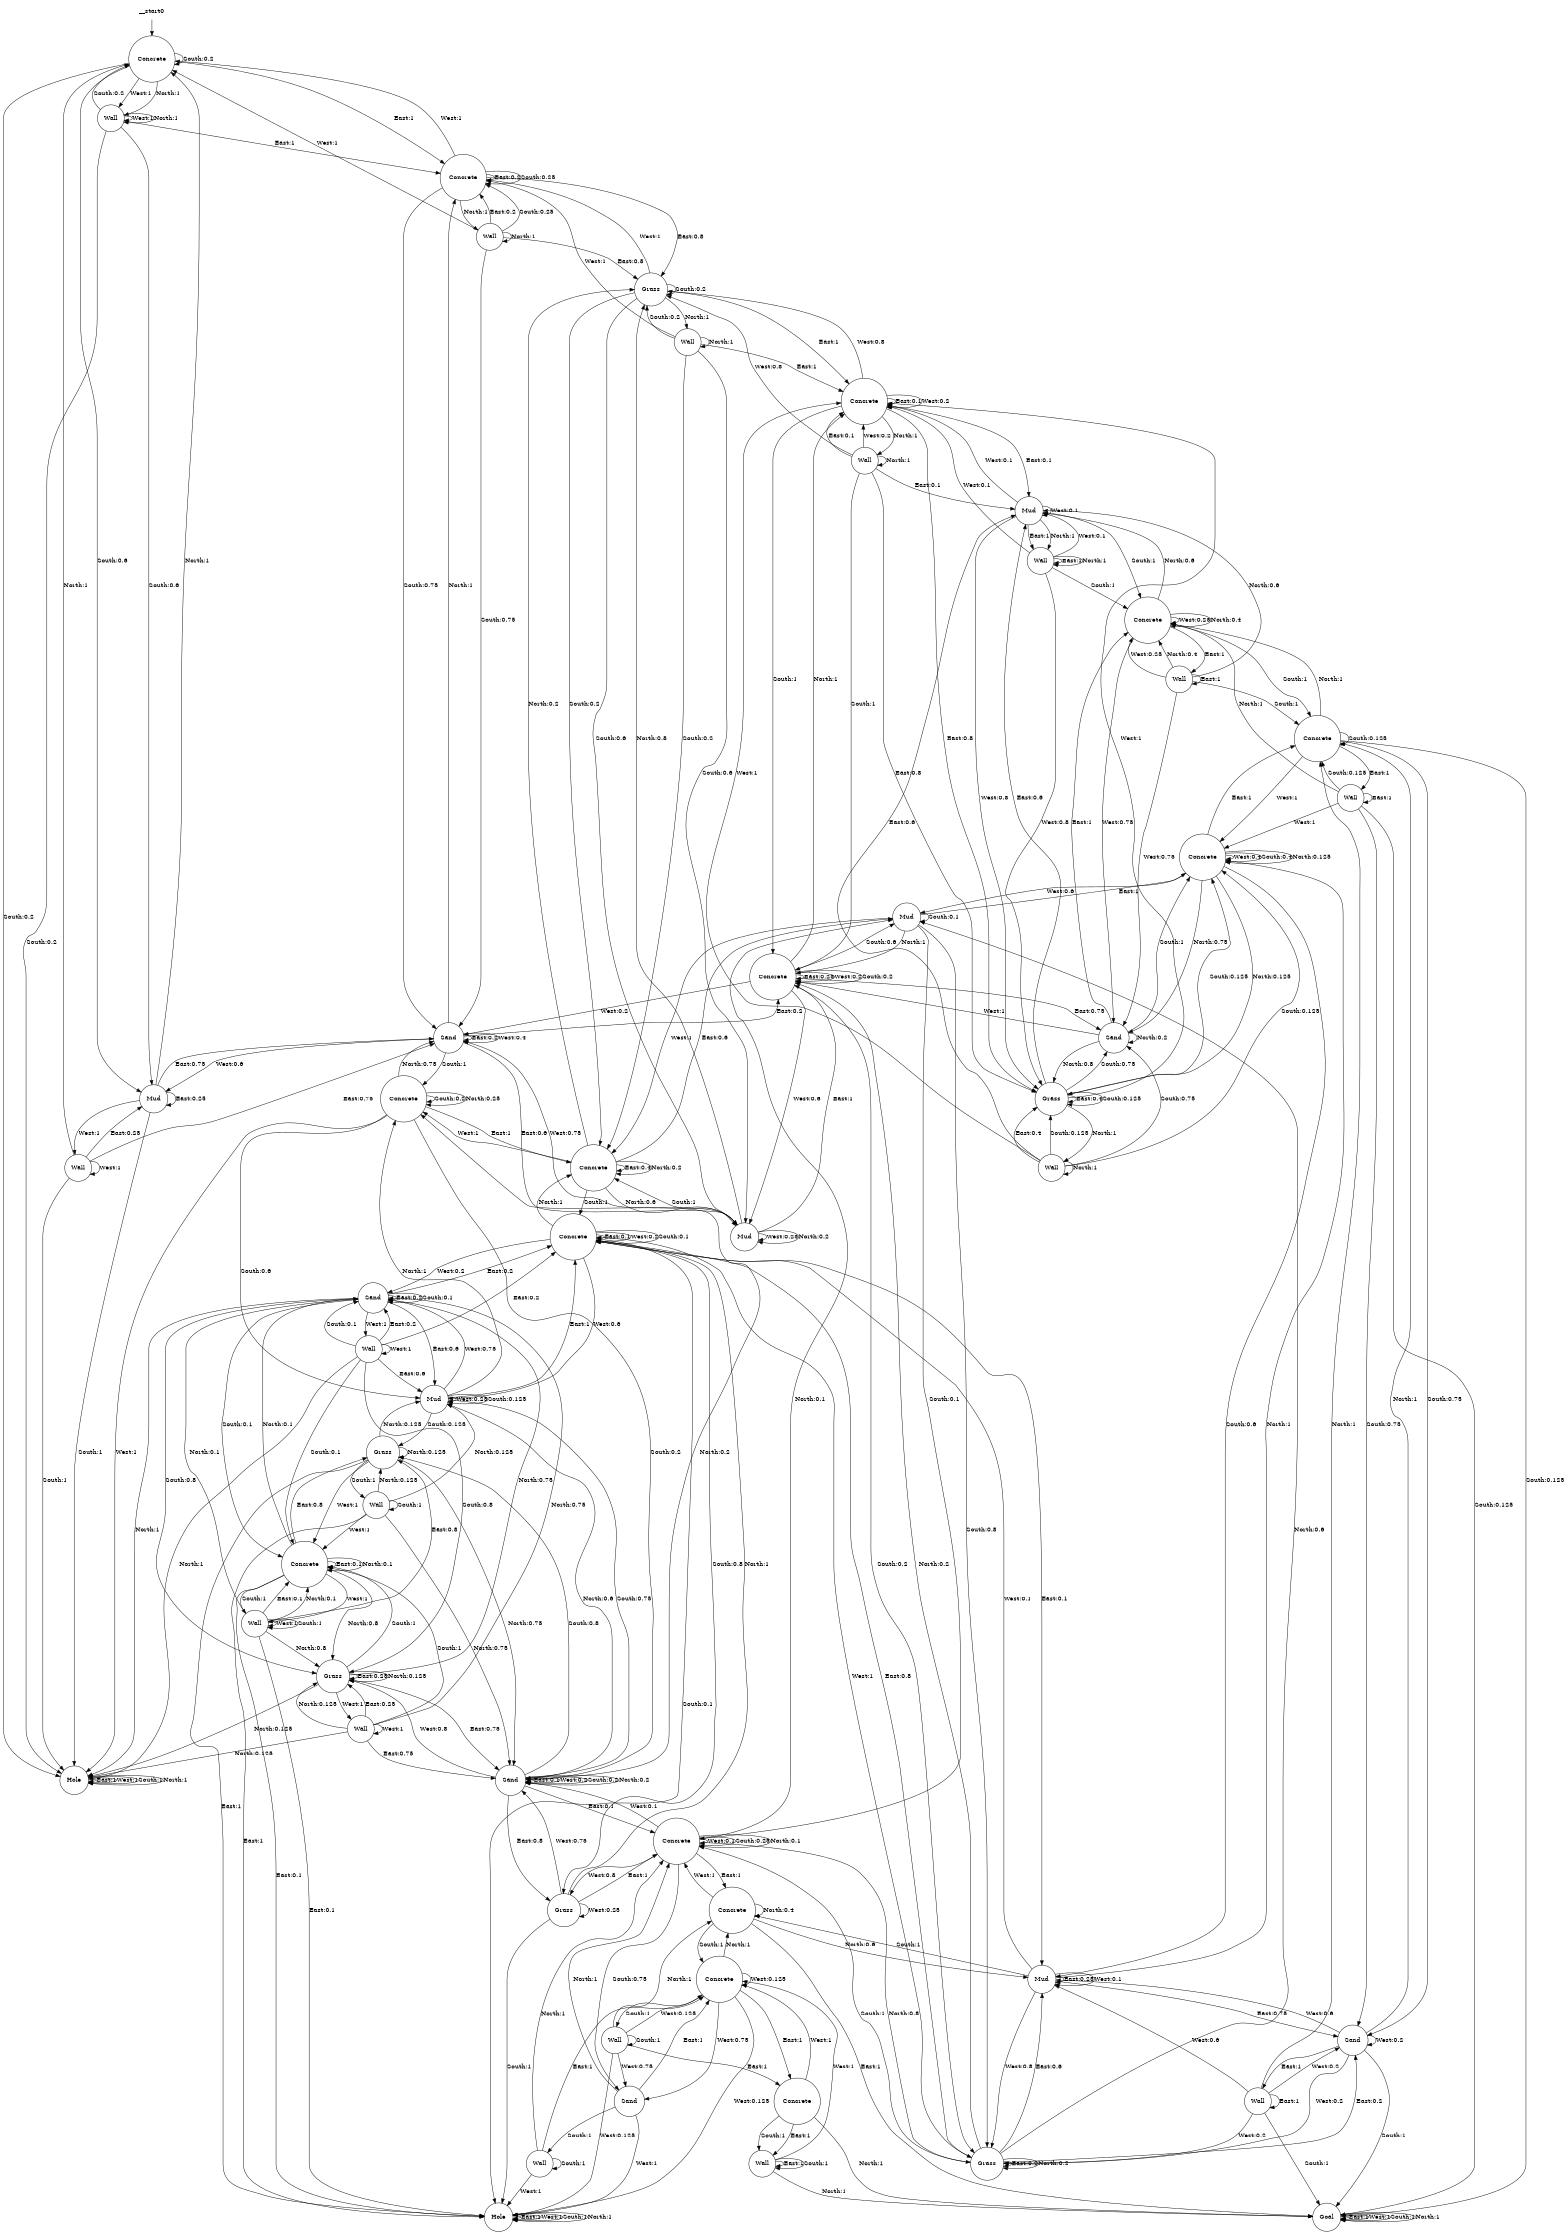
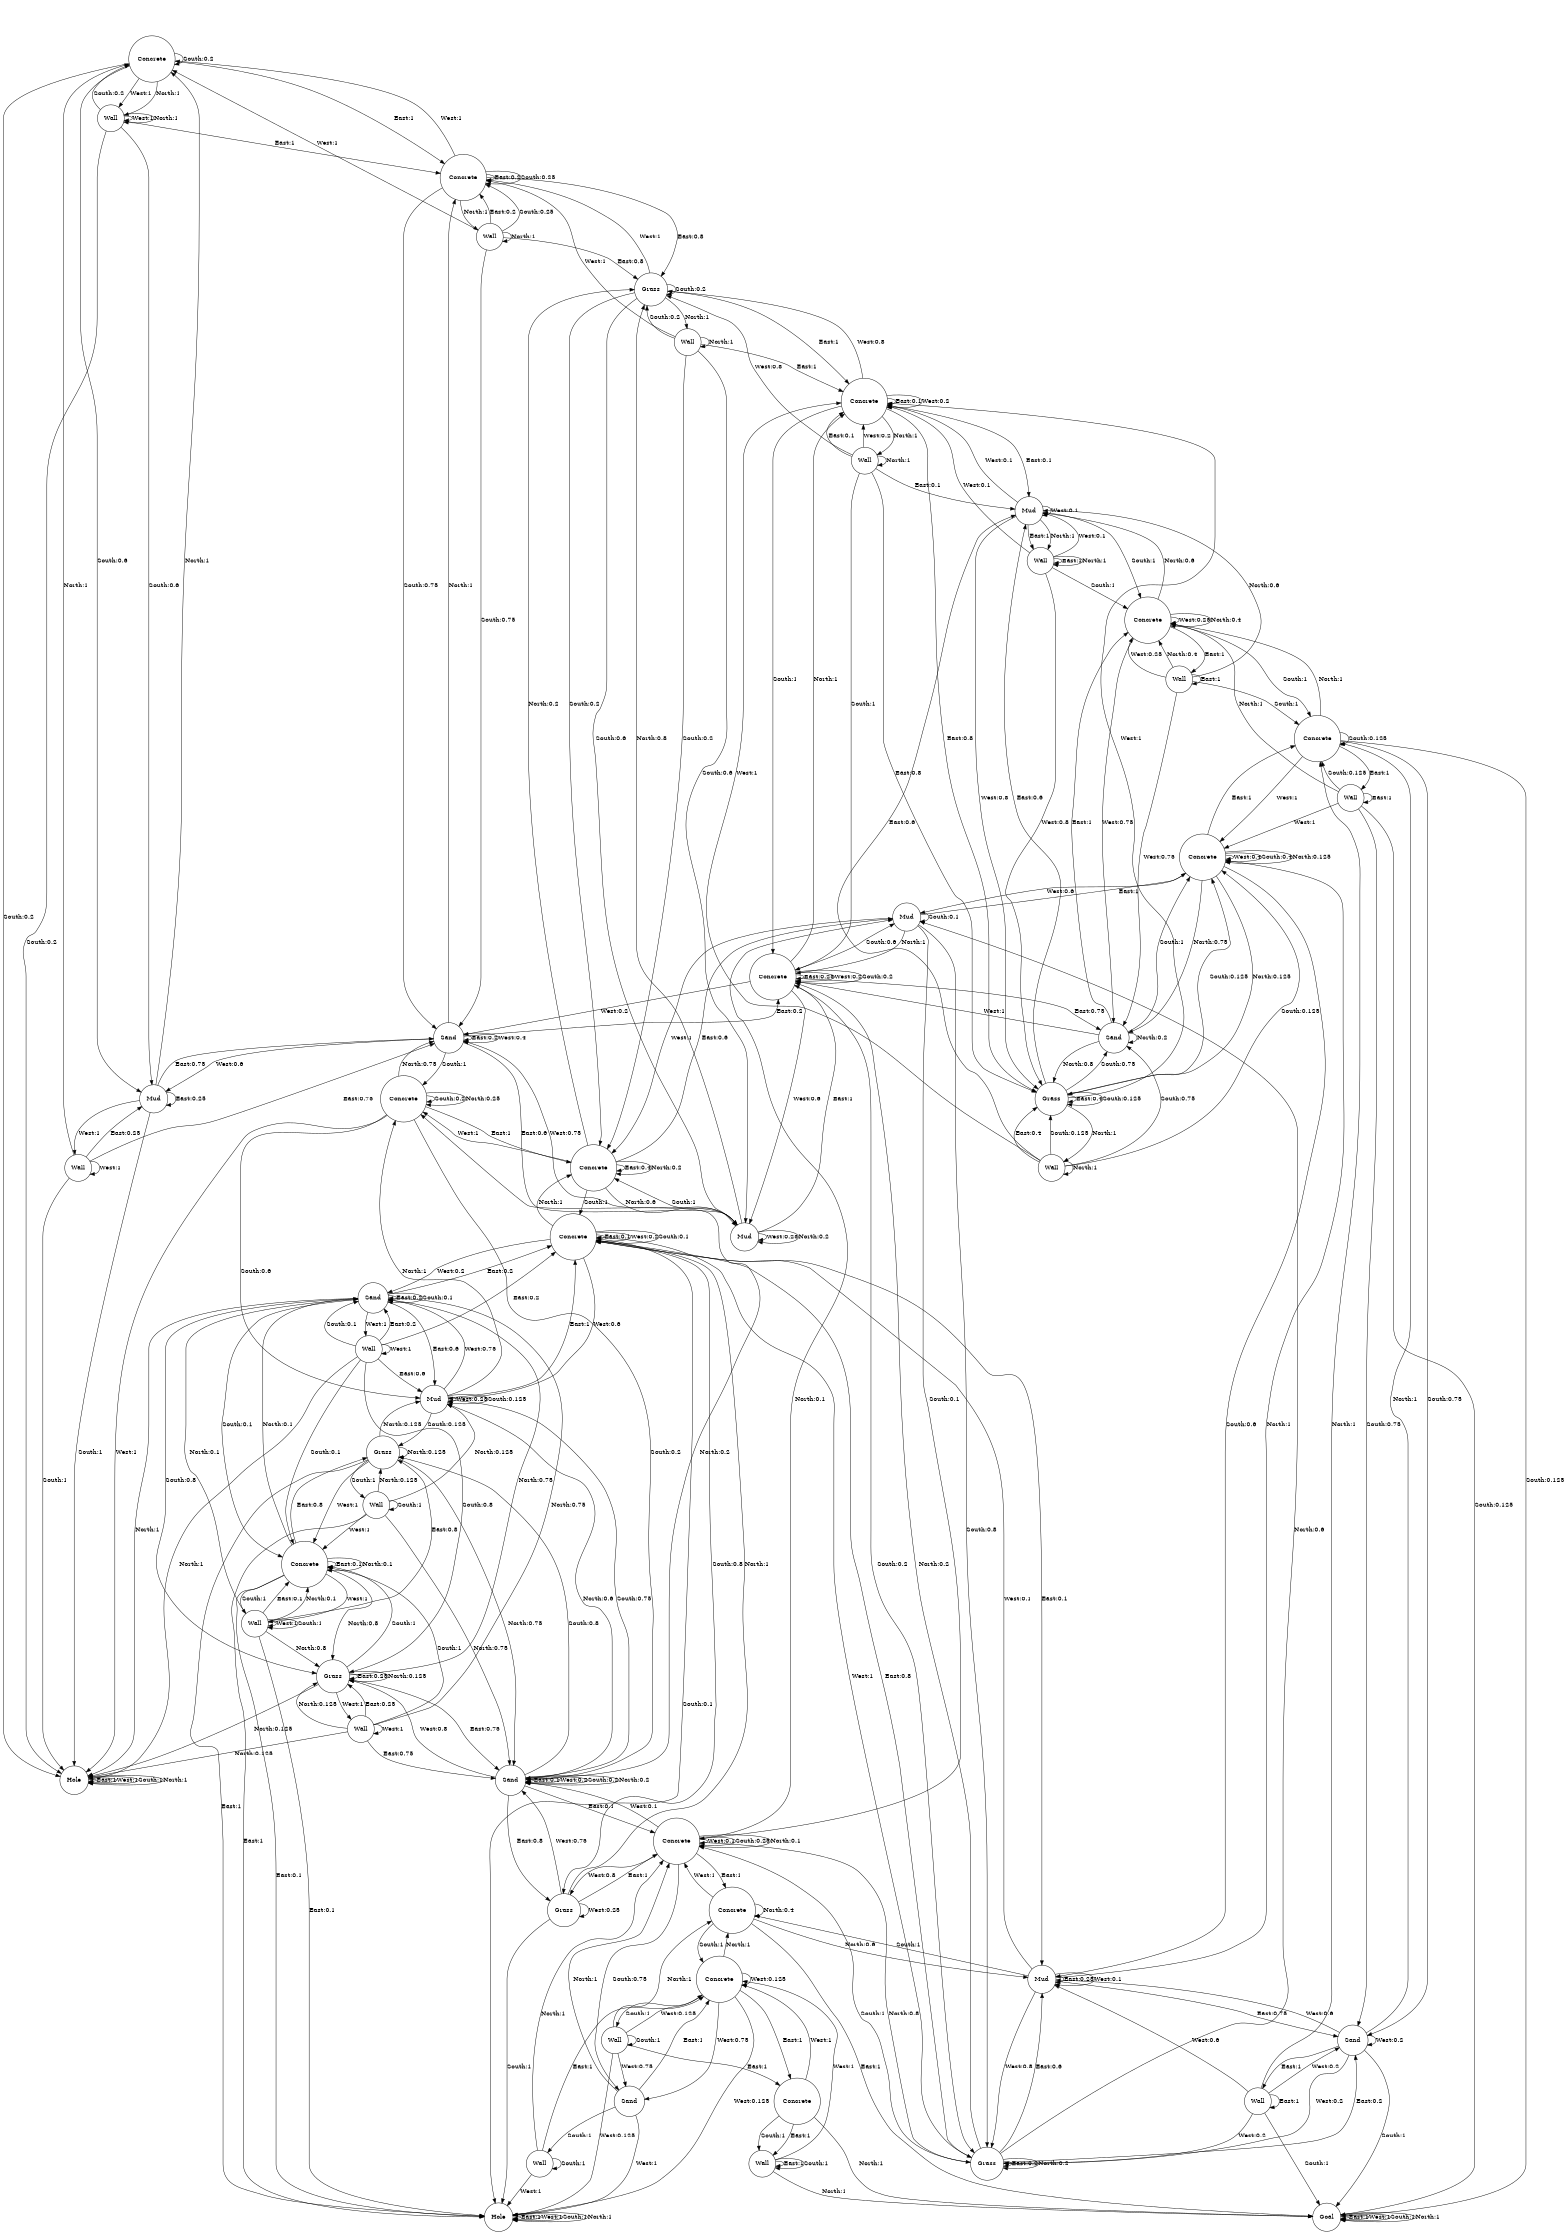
(152, 11) -> none
